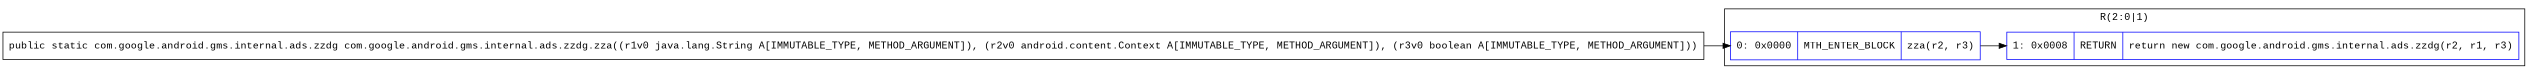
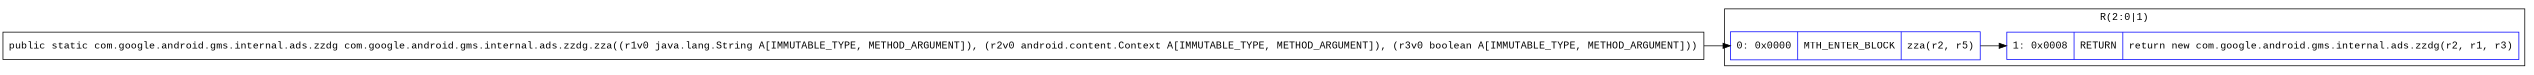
(1941, 45) -> (1941, 45)
